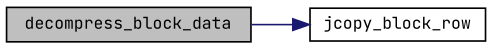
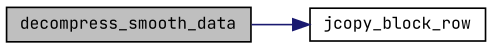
(129, 25) -> (129, 25)
